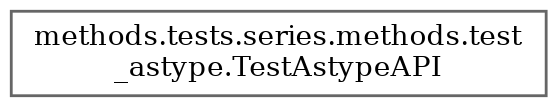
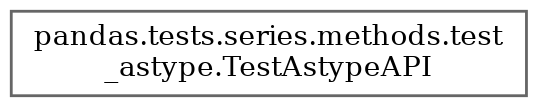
(279, 53) -> (269, 53)
